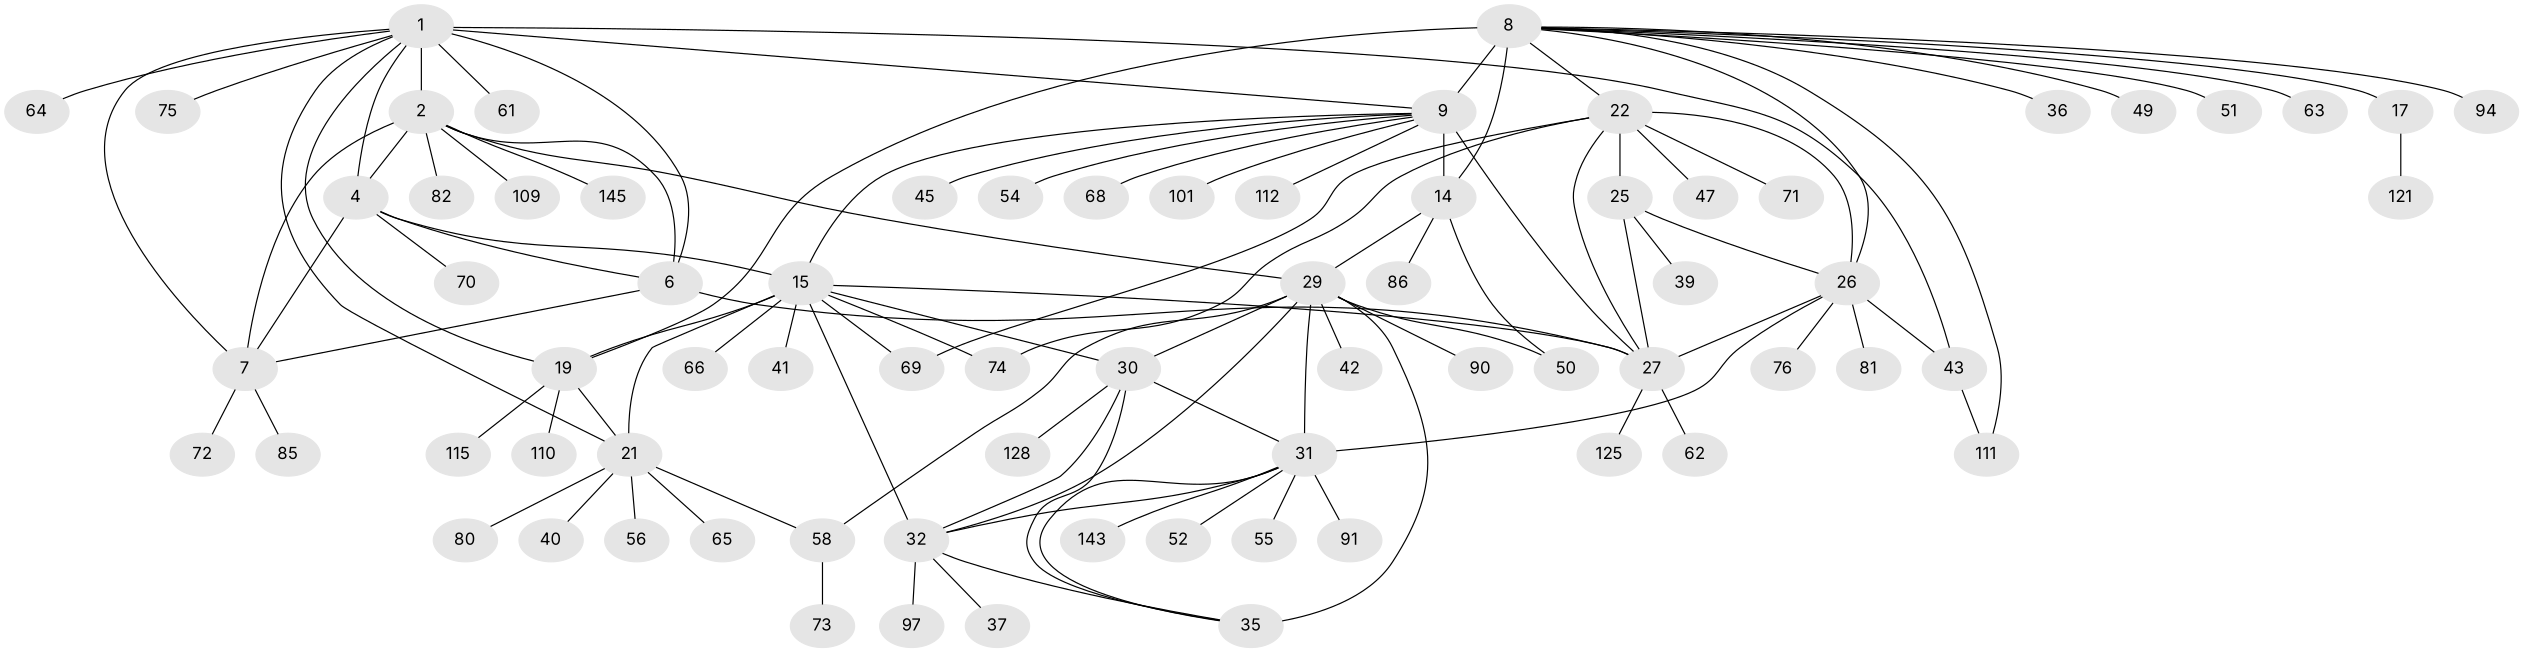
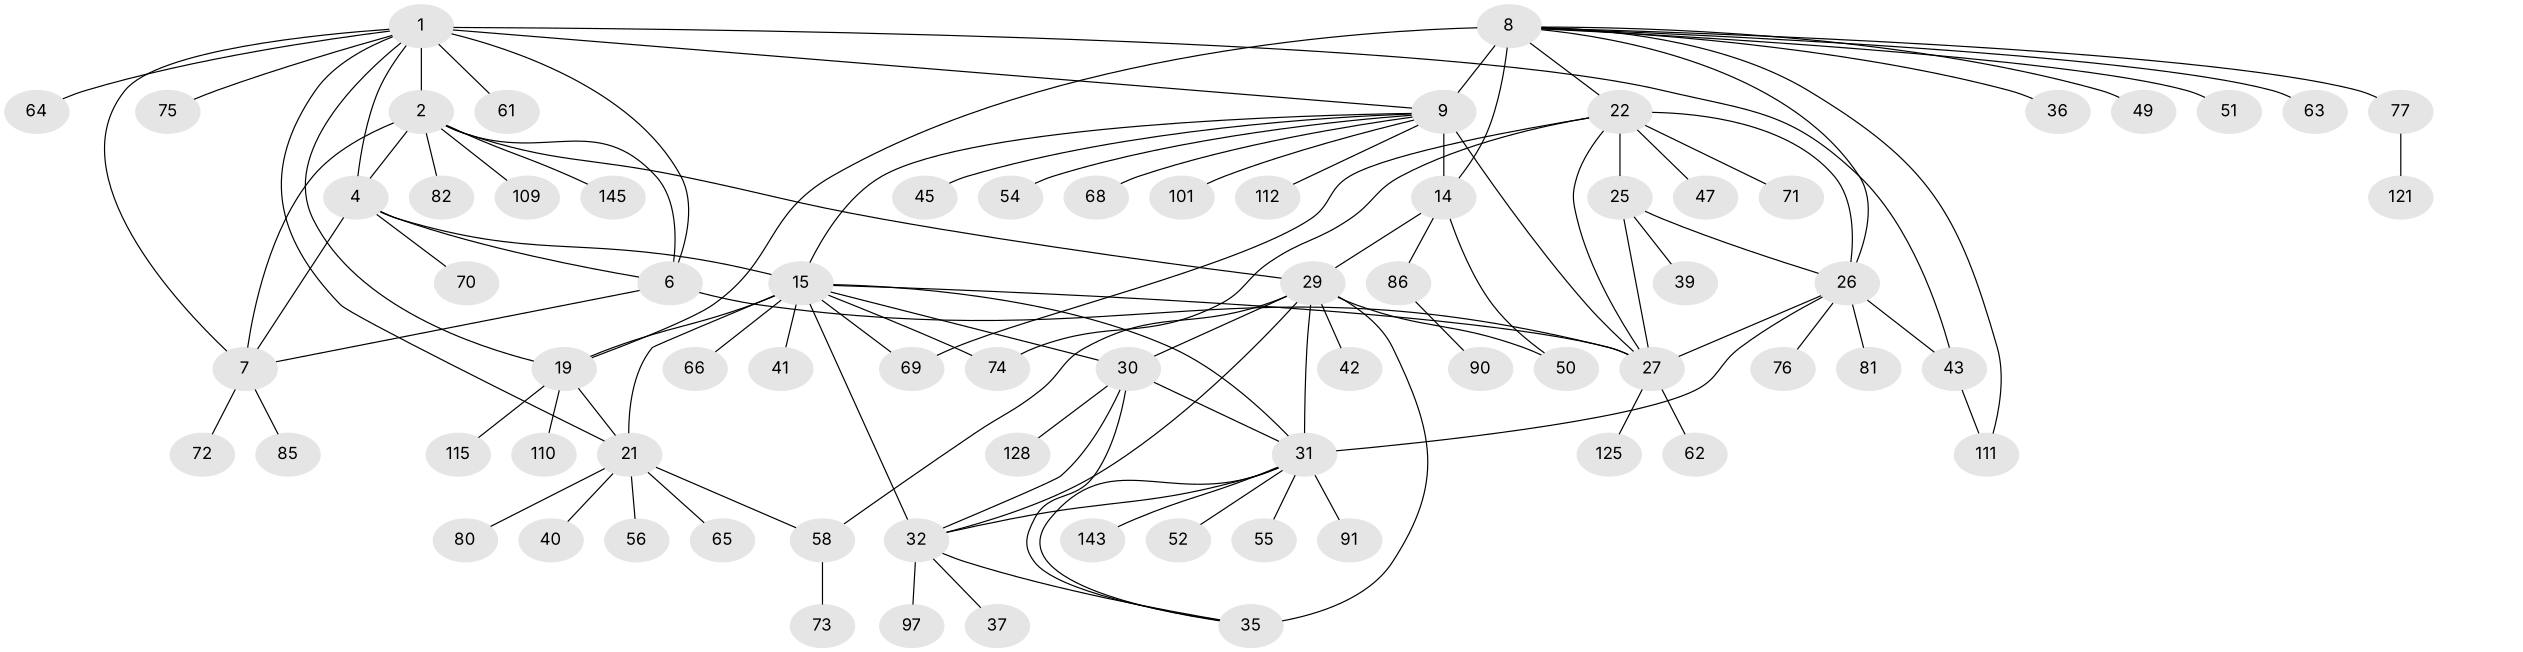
(2401, 112) -> (2401, 112)
(2486, 112) -> none
none -> (1041, 308)
(1397, 326) -> (1449, 336)
